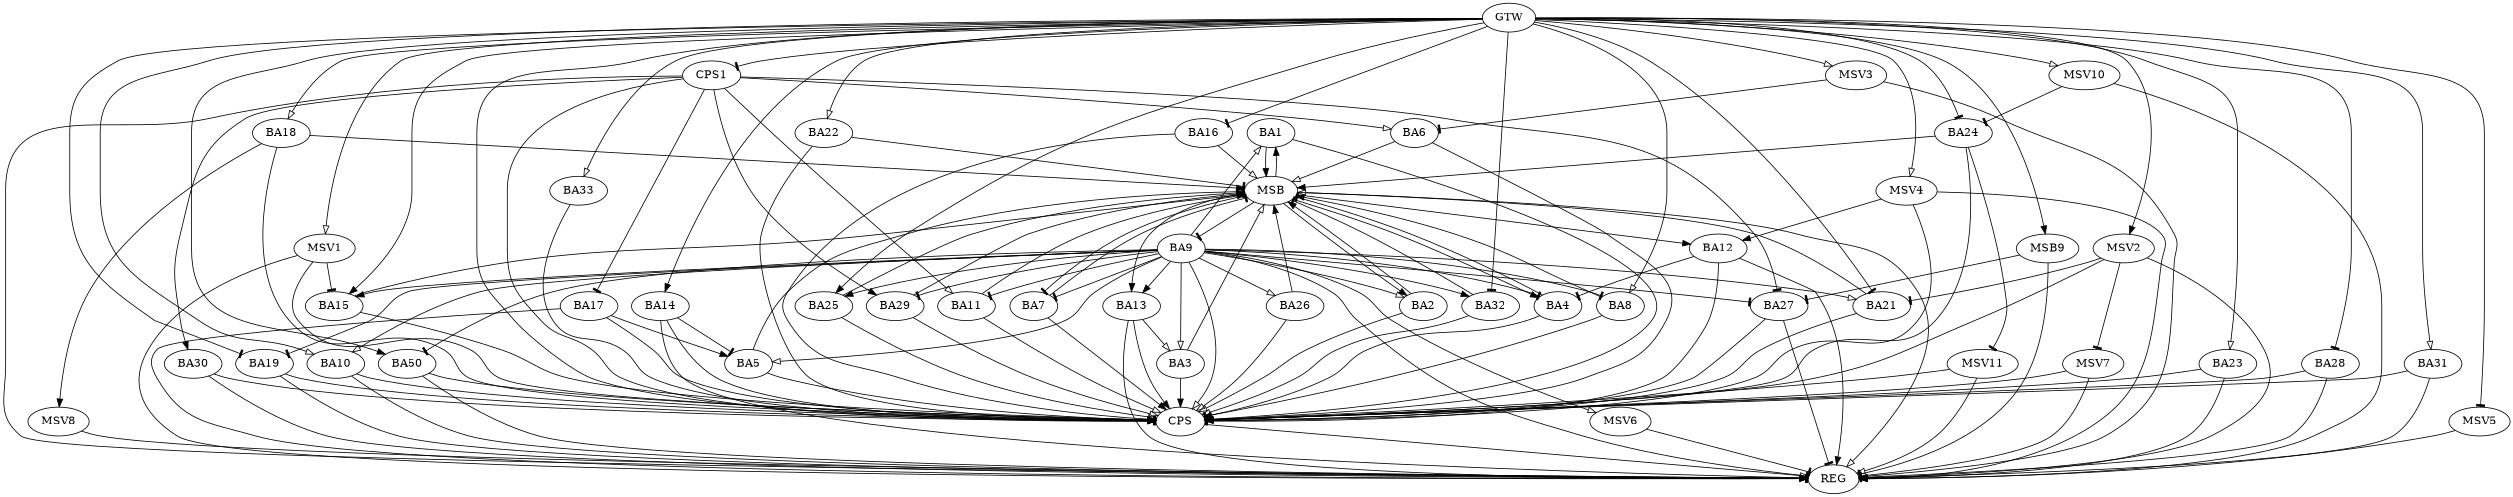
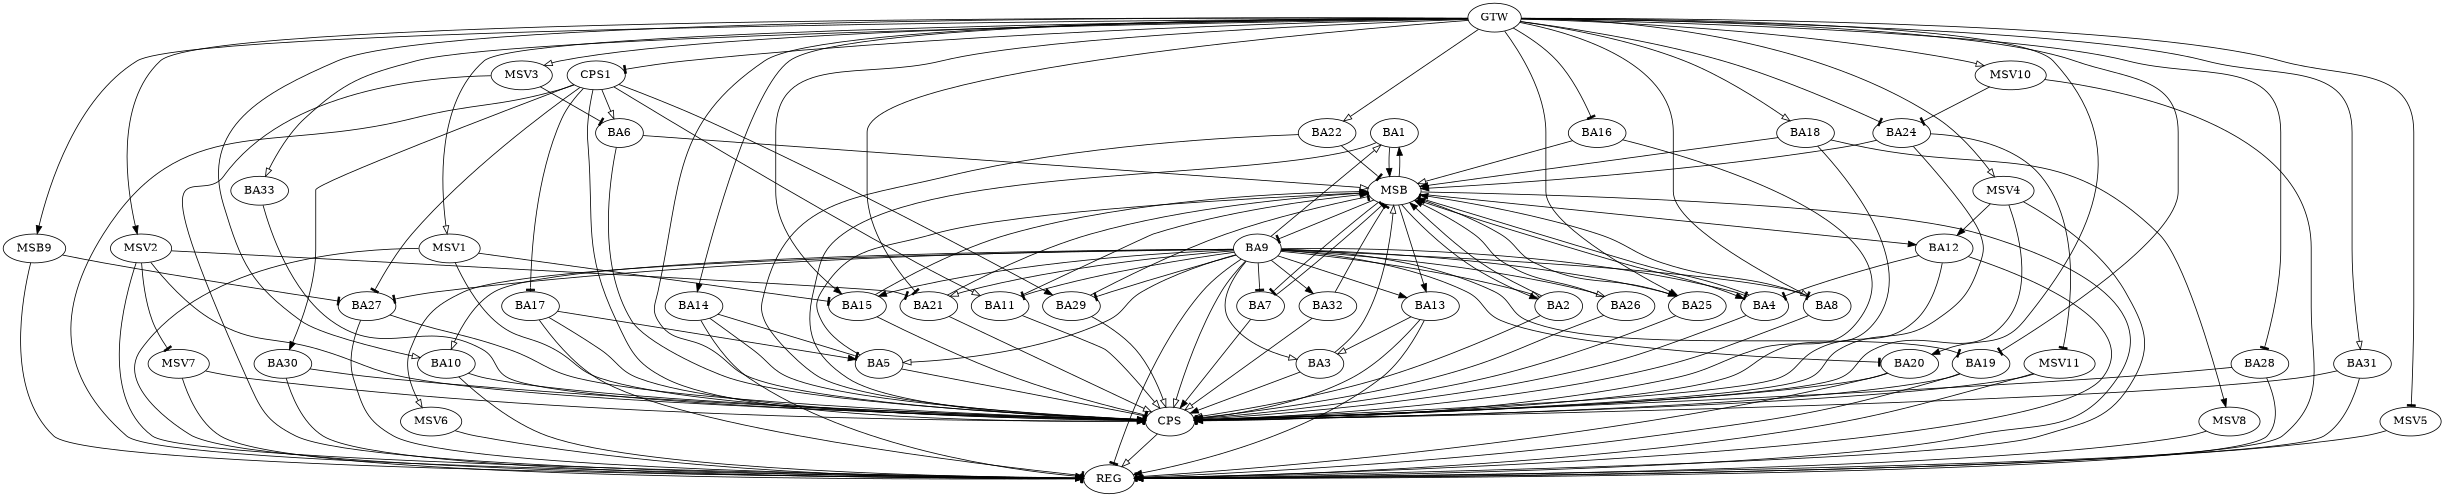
(1500, 160) -> none
(407, 364) -> (1910, 364)
(2228, 364) -> none
